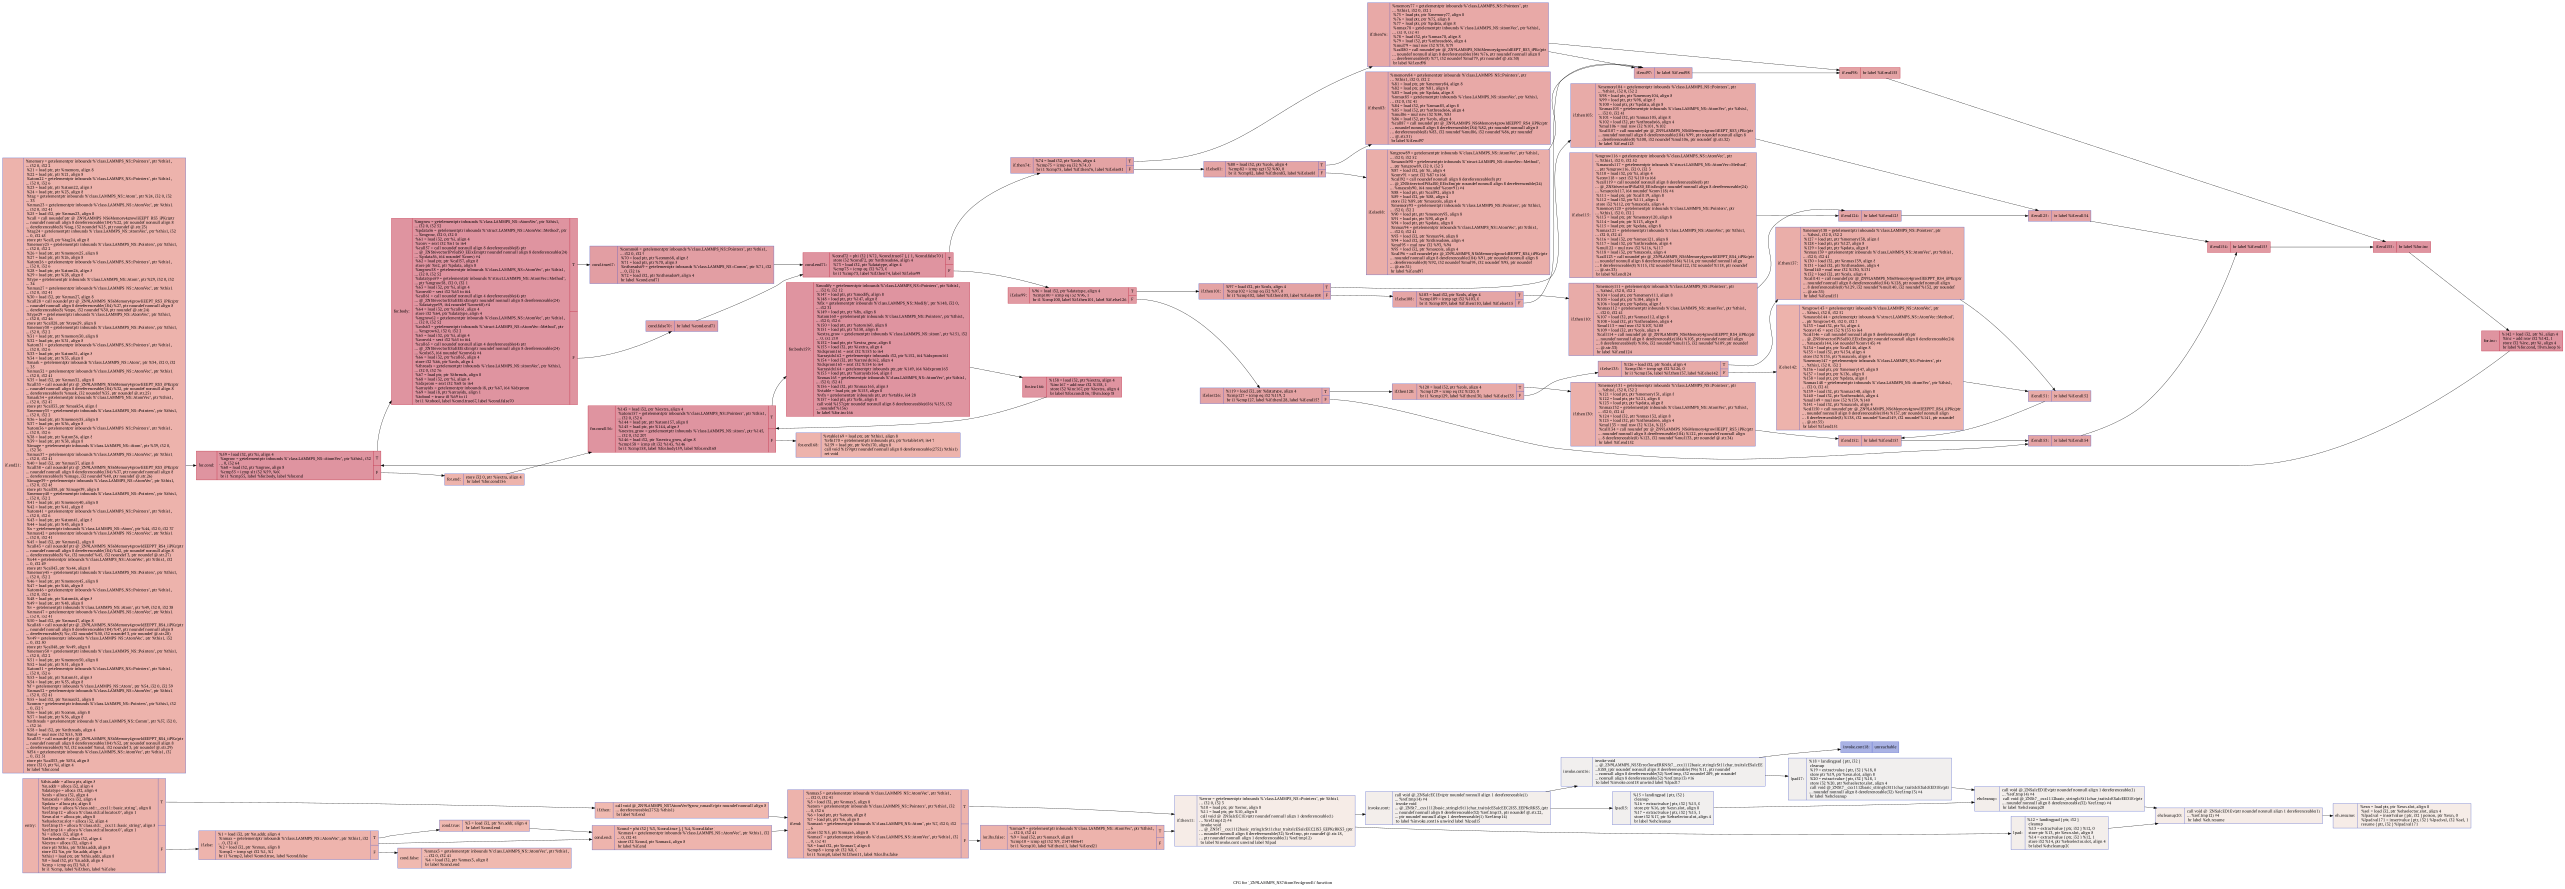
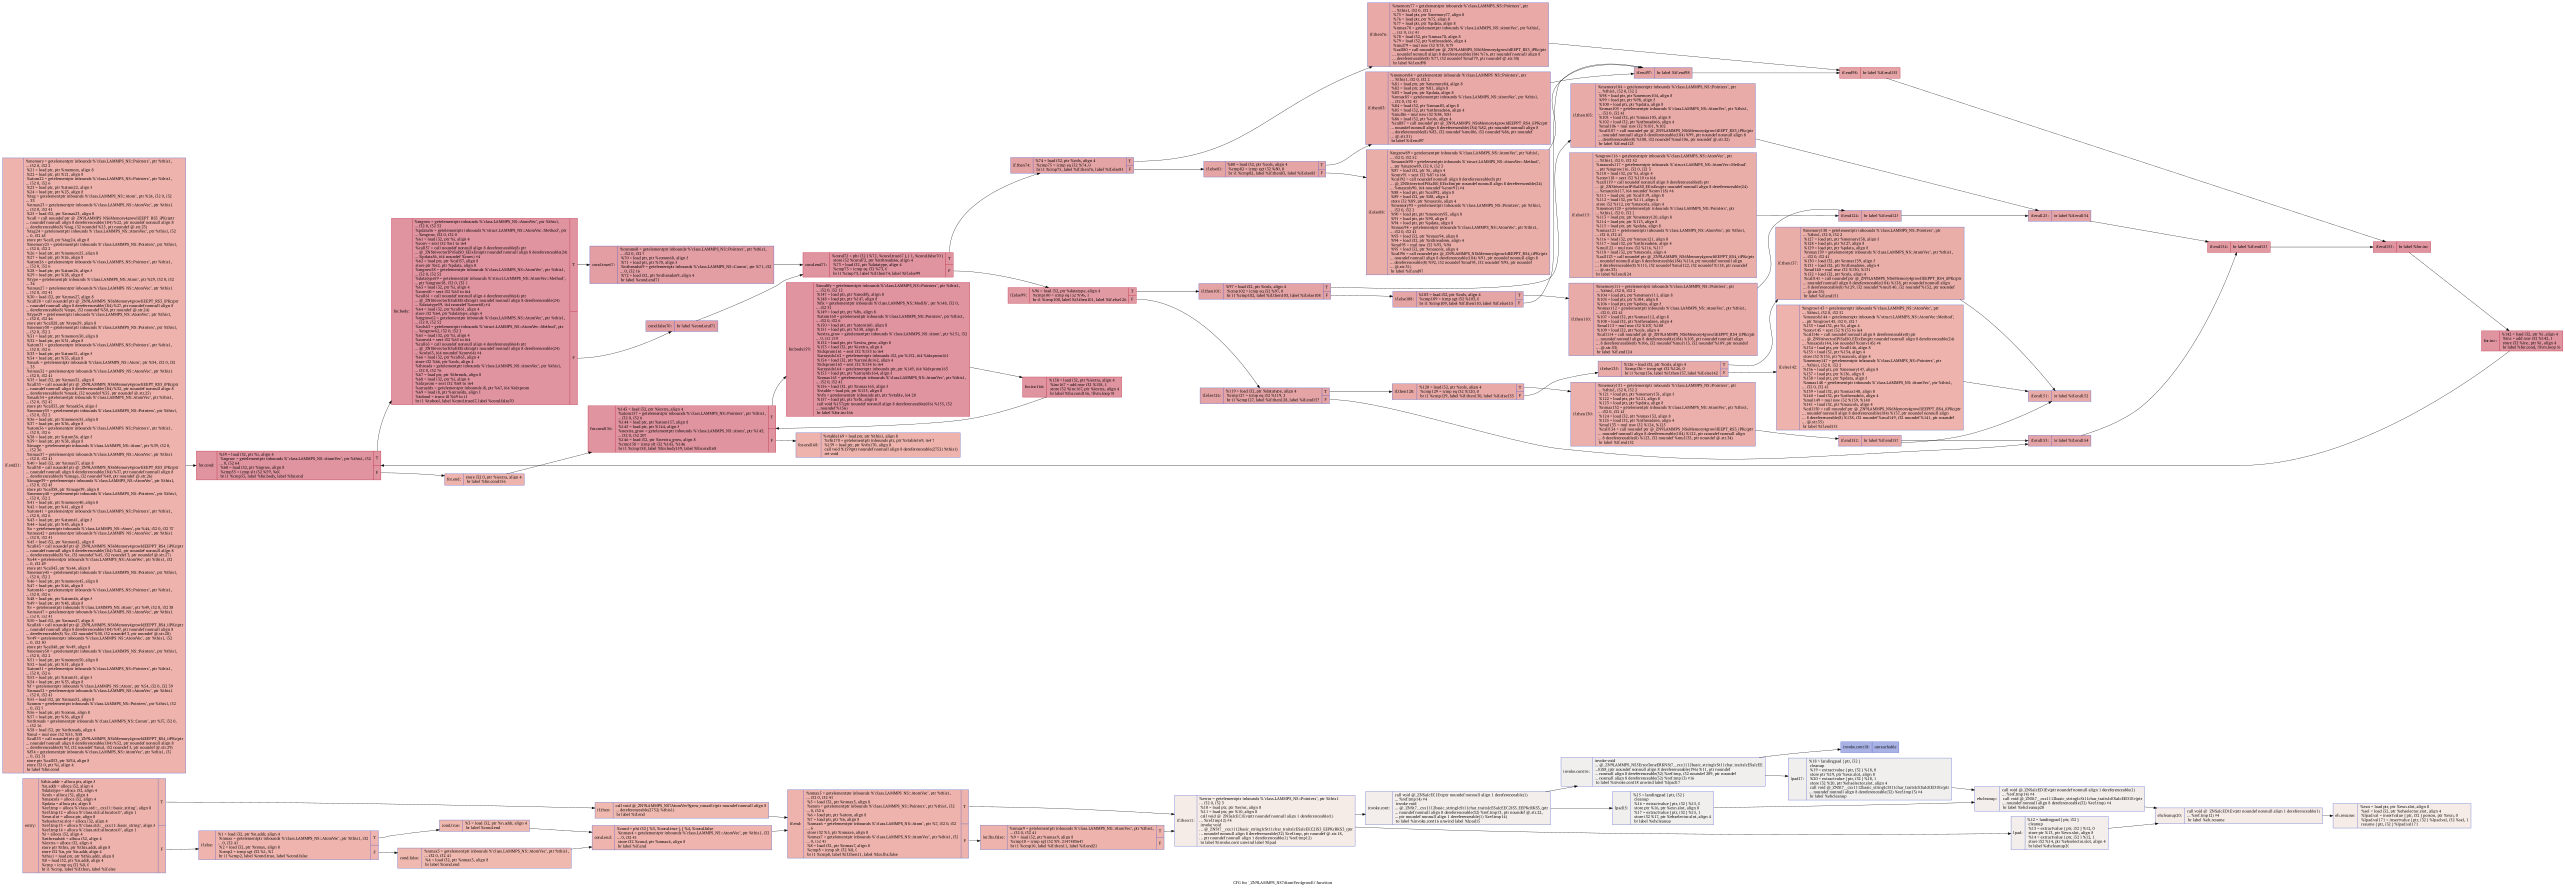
(1590, 59) -> (1591, 77)
(1976, 427) -> (1978, 432)
(484, 841) -> (580, 848)
